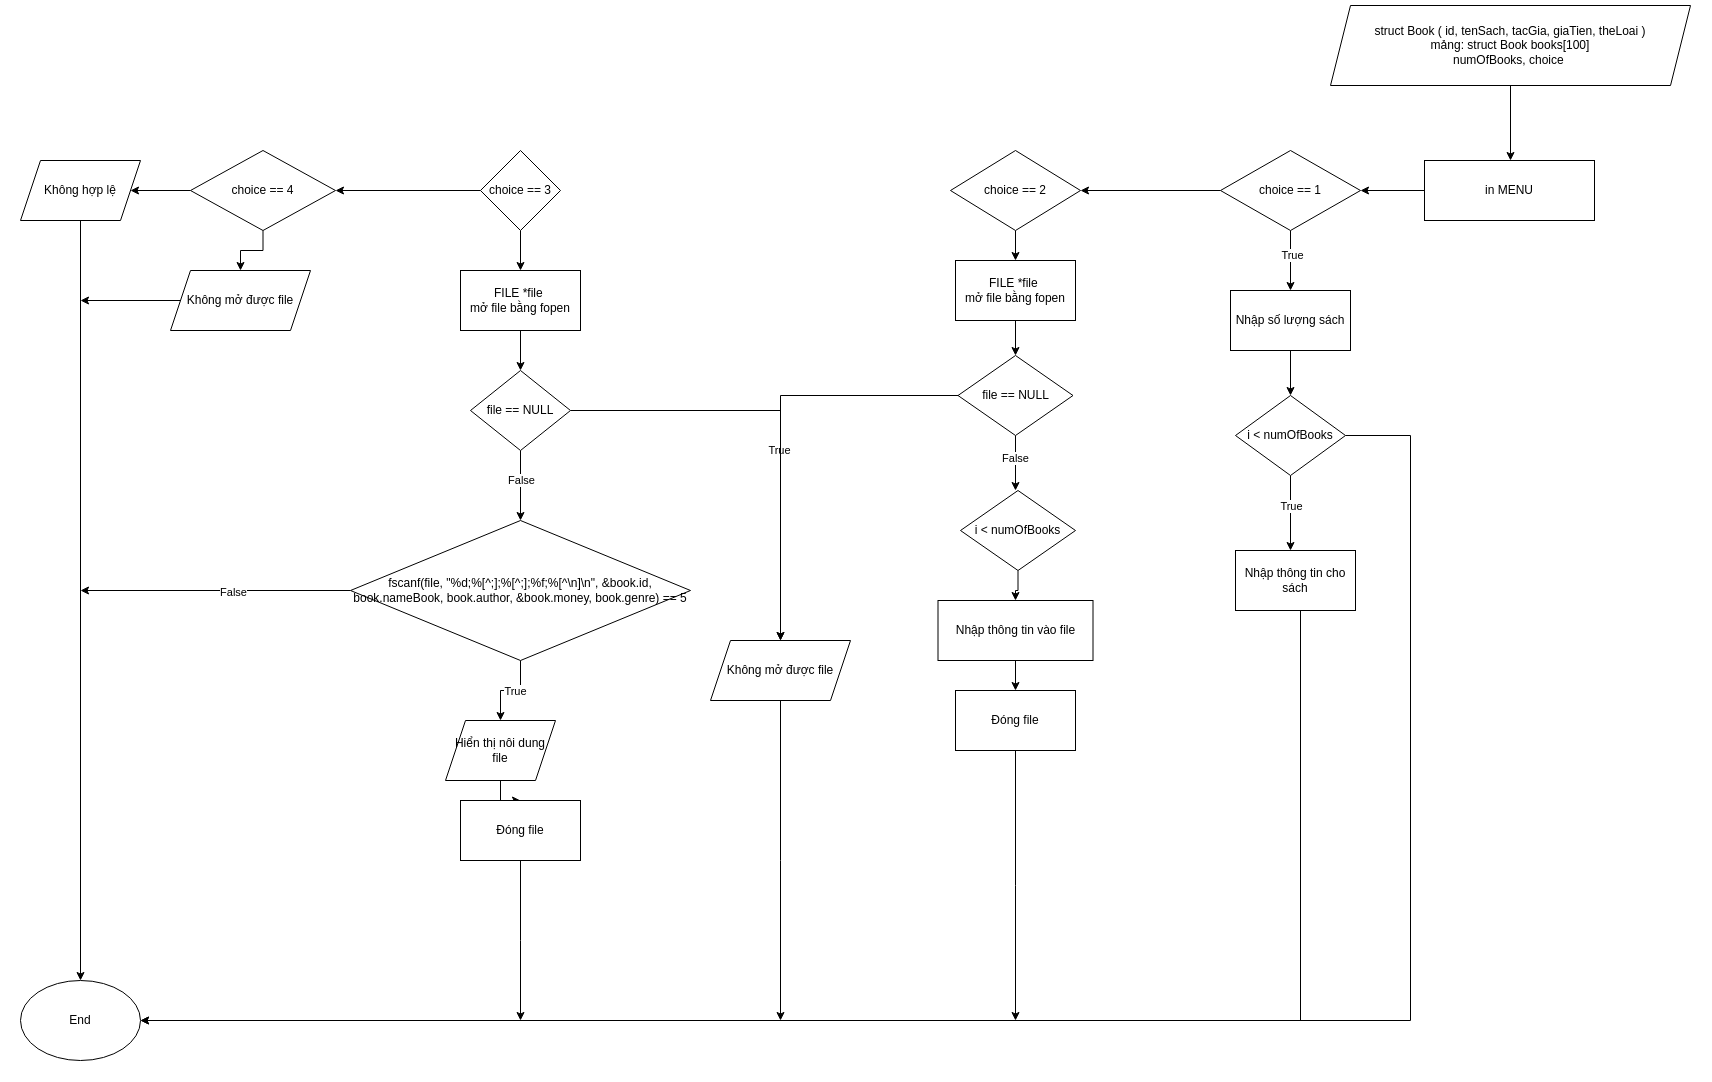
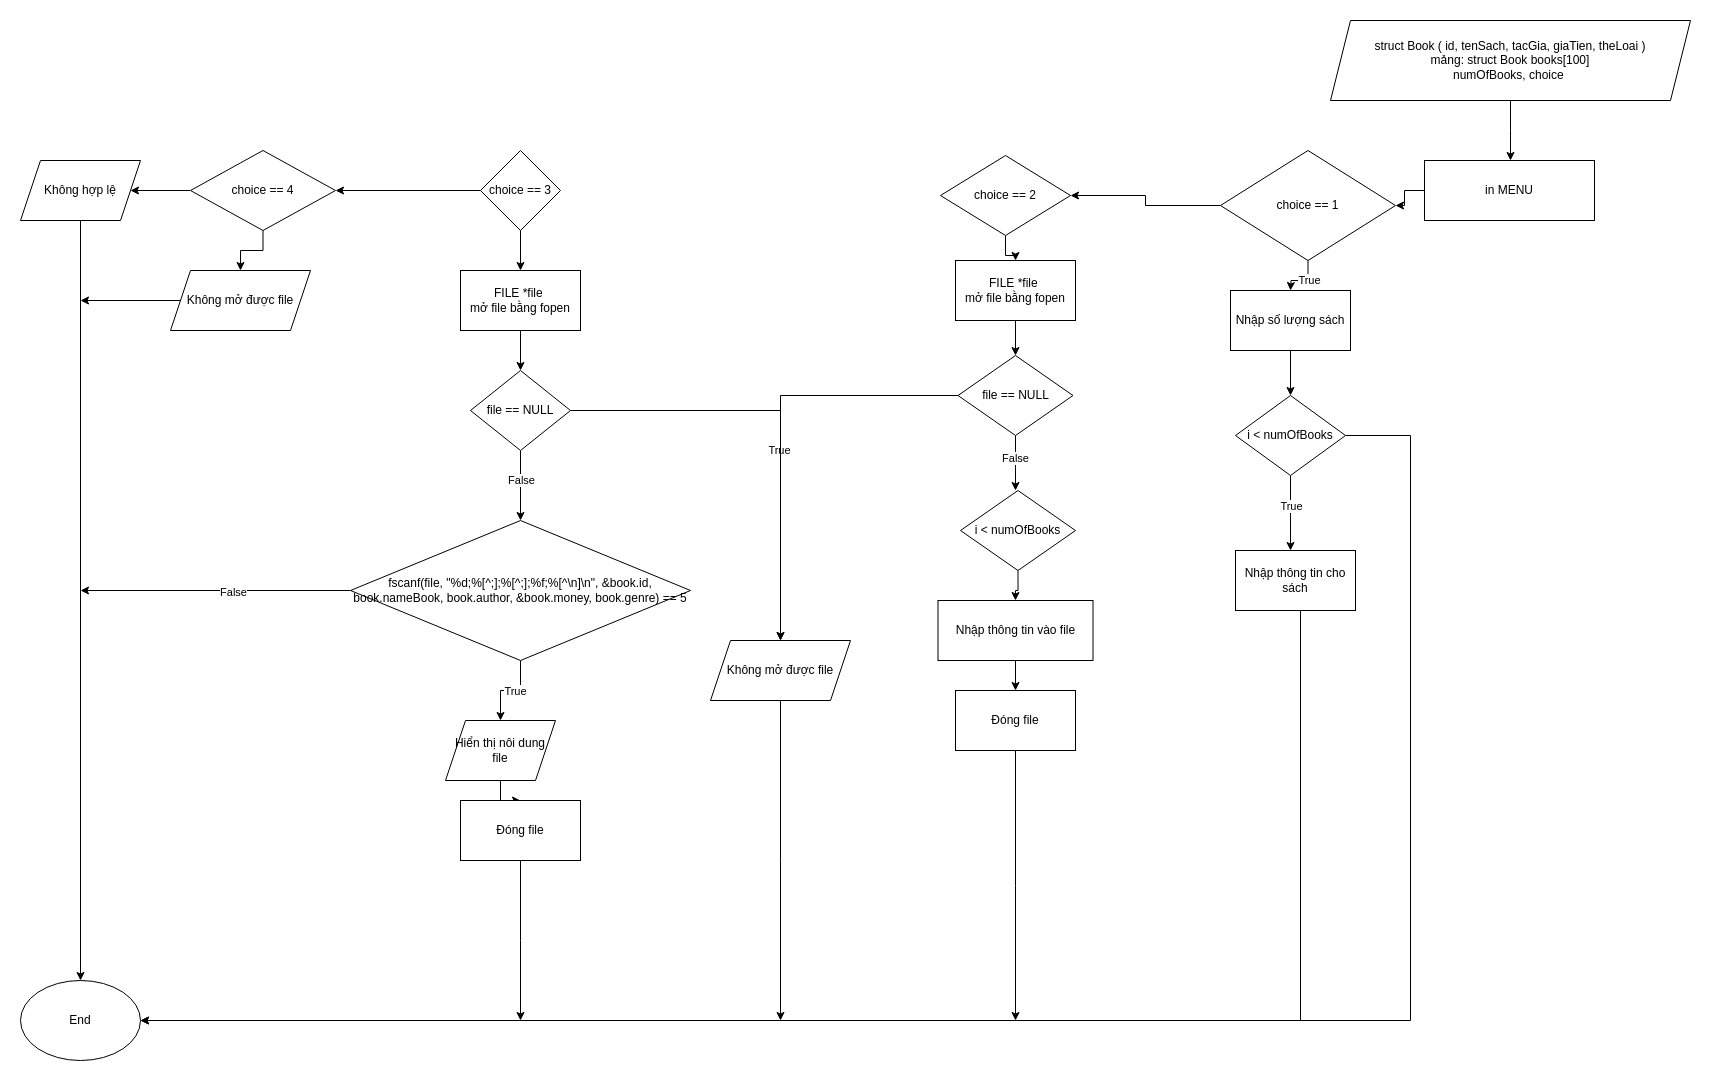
(1511, 46) -> (1511, 61)
(1016, 191) -> (1006, 196)
(1291, 191) -> (1308, 206)
